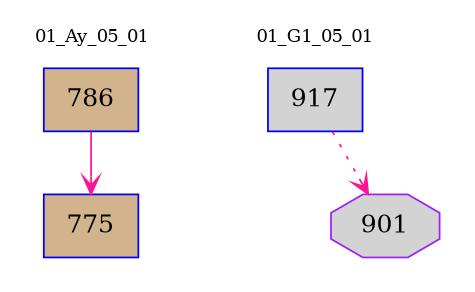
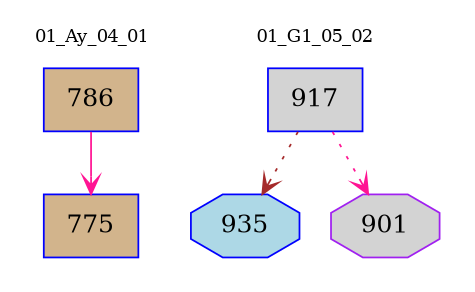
(92, 38) -> (92, 38)
(315, 38) -> (315, 38)
none -> (245, 226)
